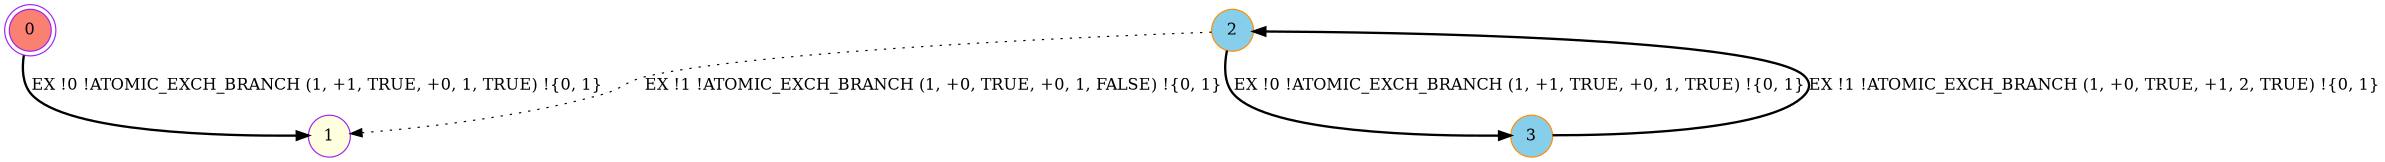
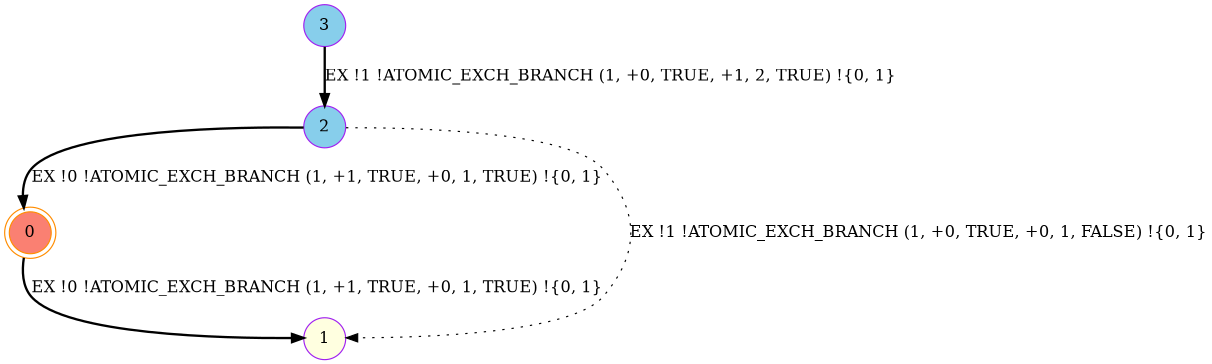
(30, 30) -> (30, 233)
(1233, 30) -> (325, 127)
(1340, 128) -> (150, 134)
(1532, 136) -> (325, 26)
